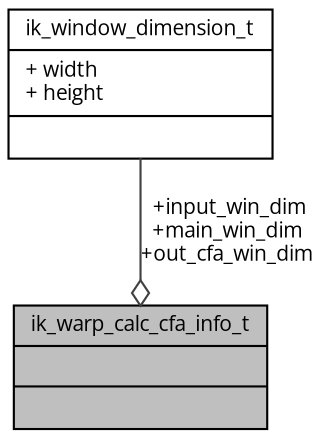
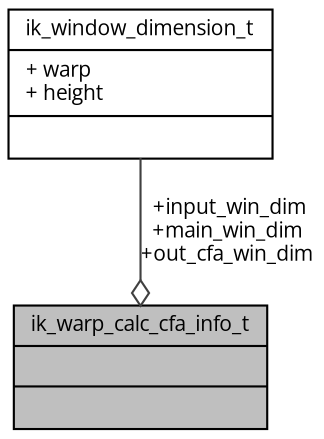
(62, 70) -> (59, 70)
